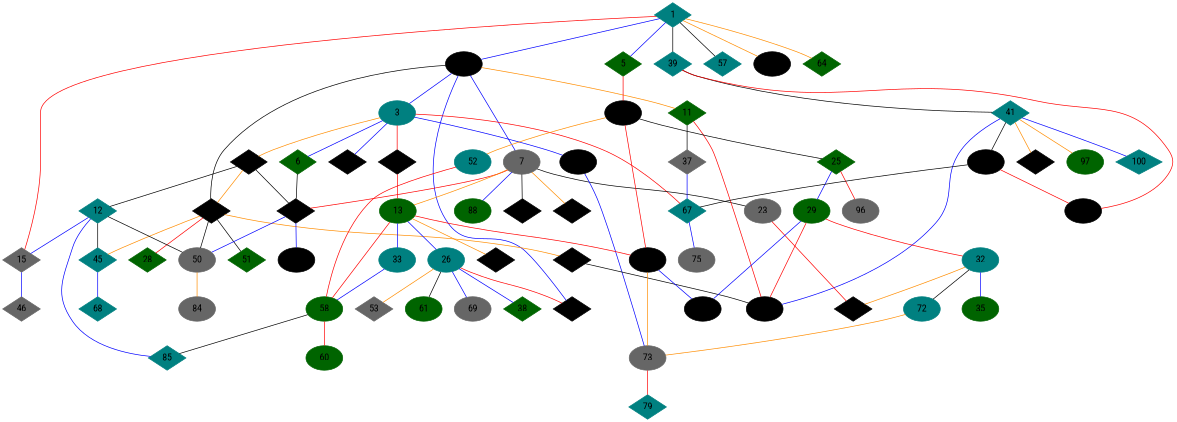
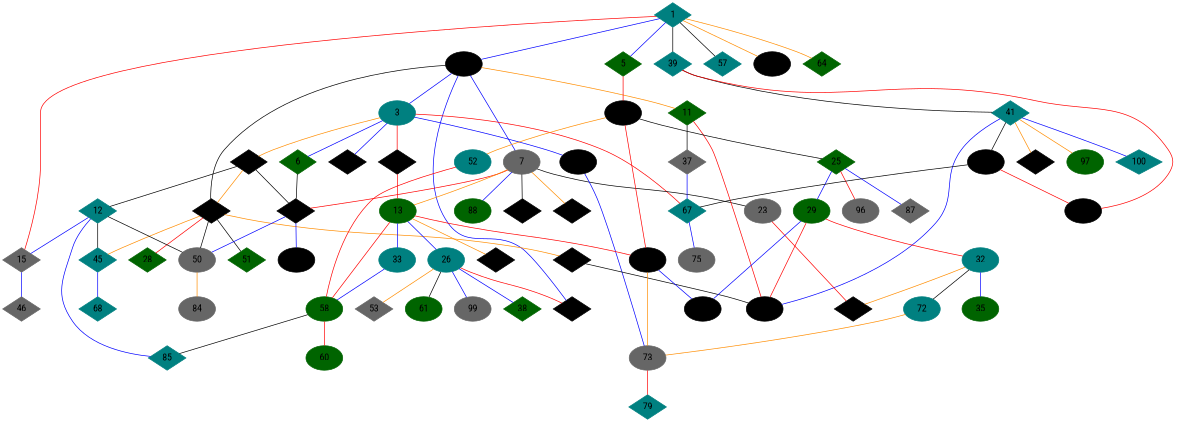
none -> (910, 211)
(473, 309) -> (473, 309)
